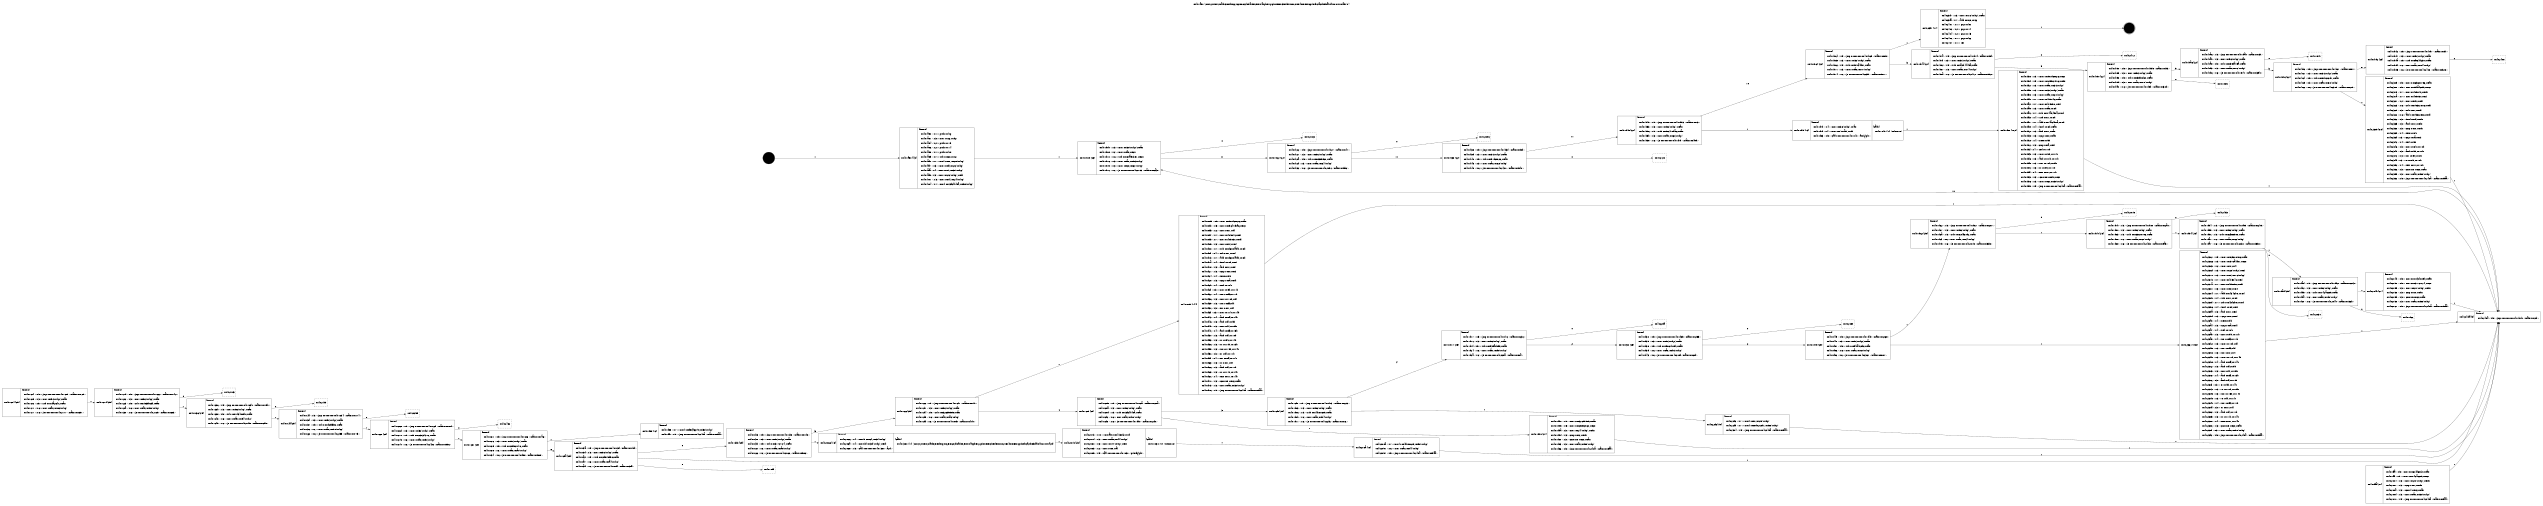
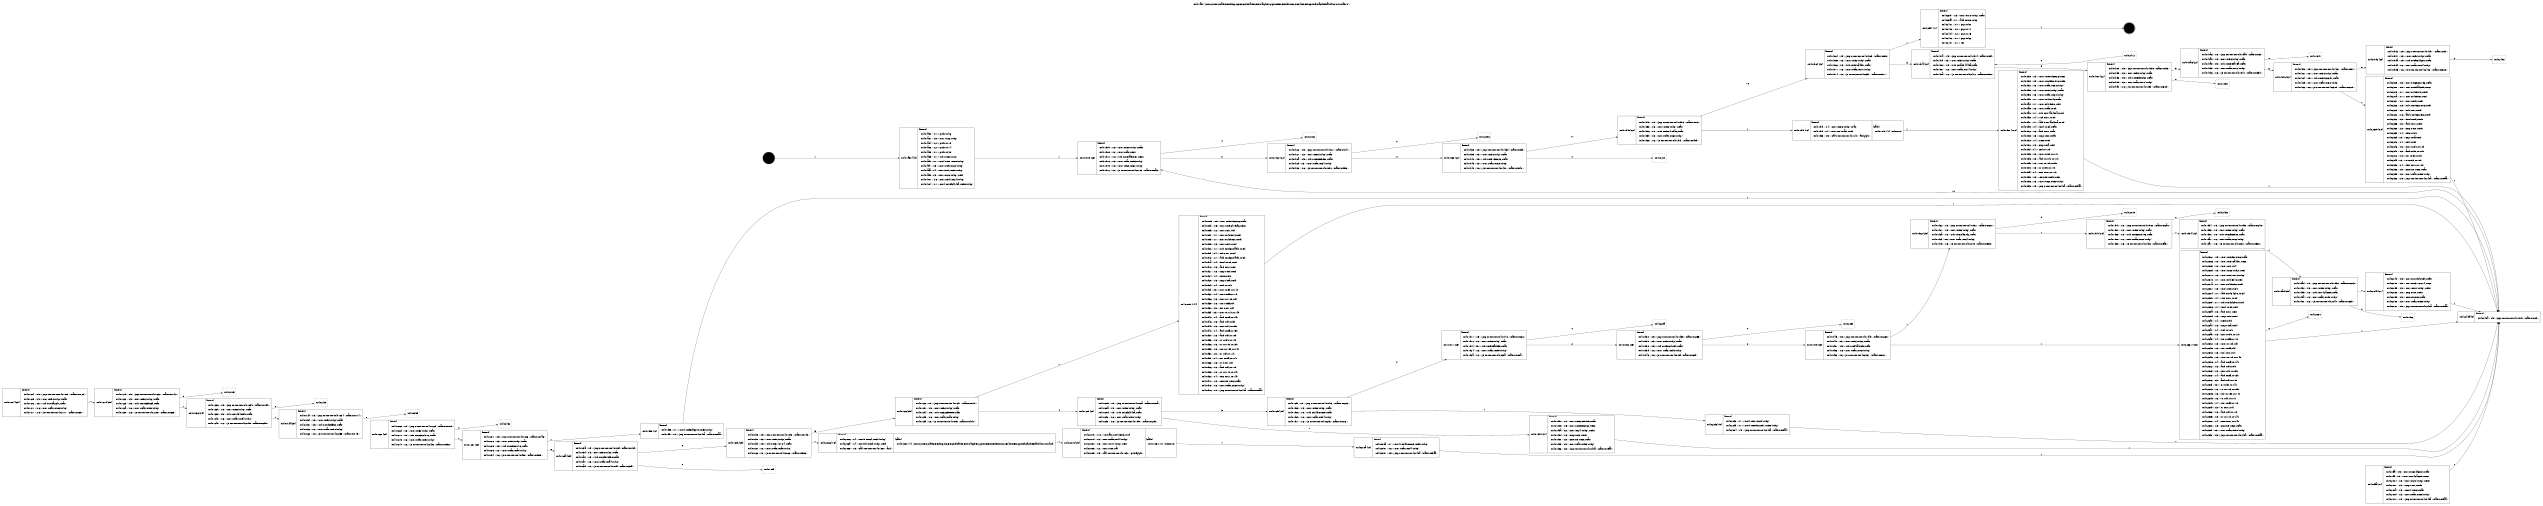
(2058, 56) -> (2060, 64)
(2269, 296) -> (2286, 324)
(366, 429) -> none
(1617, 461) -> (1553, 199)
